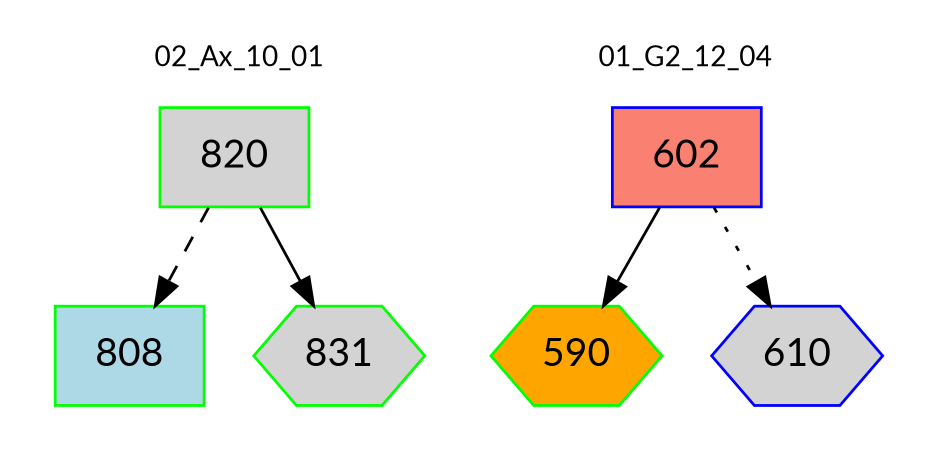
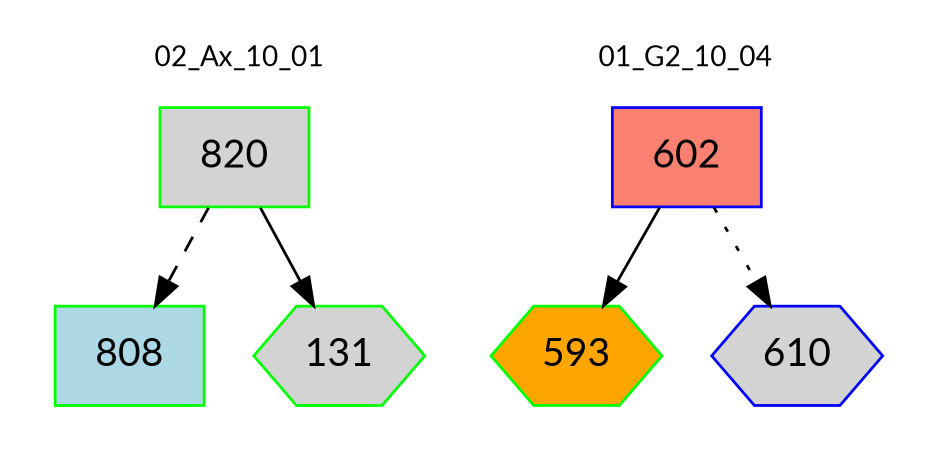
(687, 59) -> (687, 59)
(339, 356) -> (339, 356)
(576, 356) -> (576, 356)
